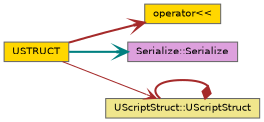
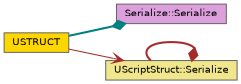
(183, 14) -> none
(93, 52) -> (91, 31)
(183, 108) -> (171, 70)
